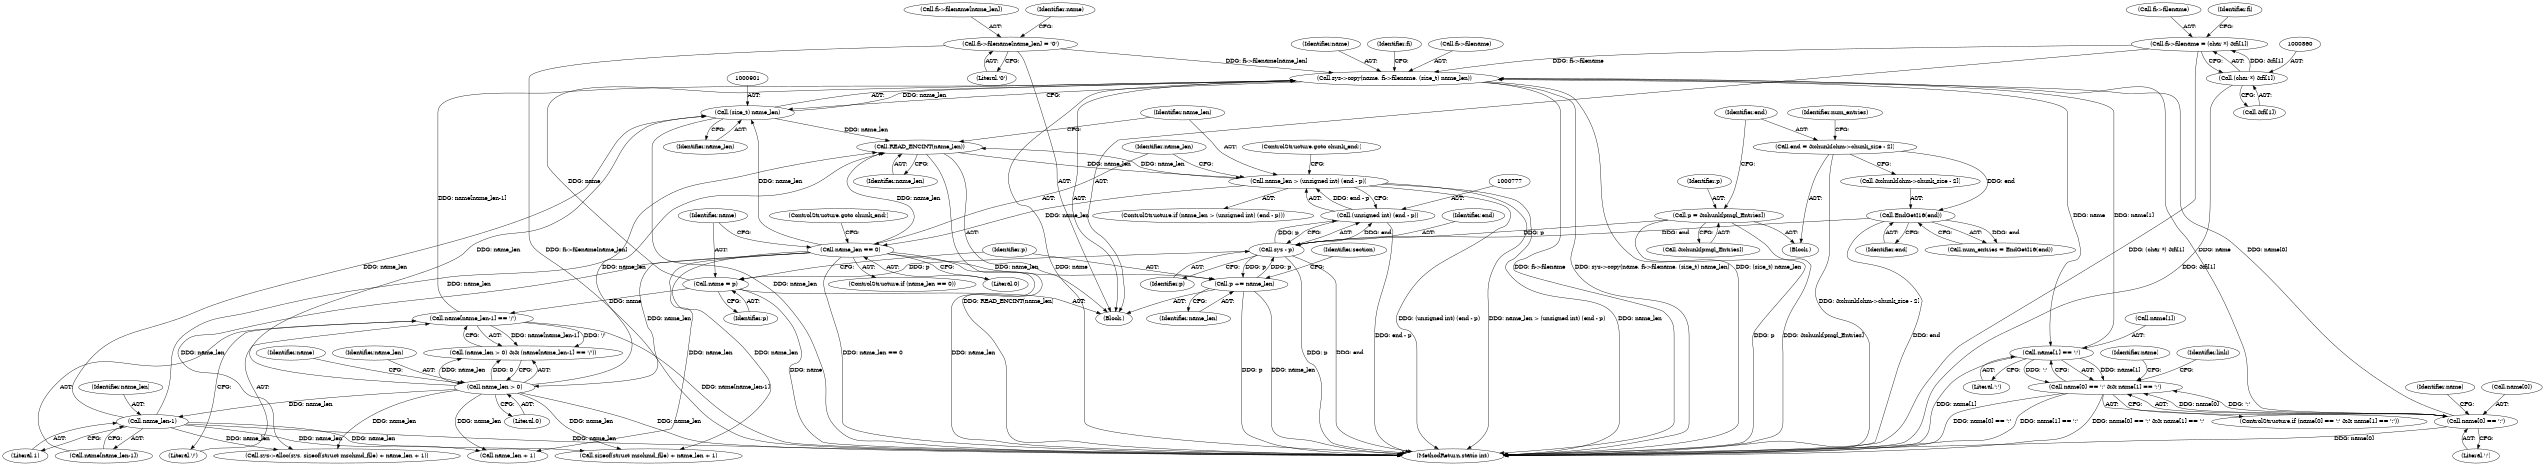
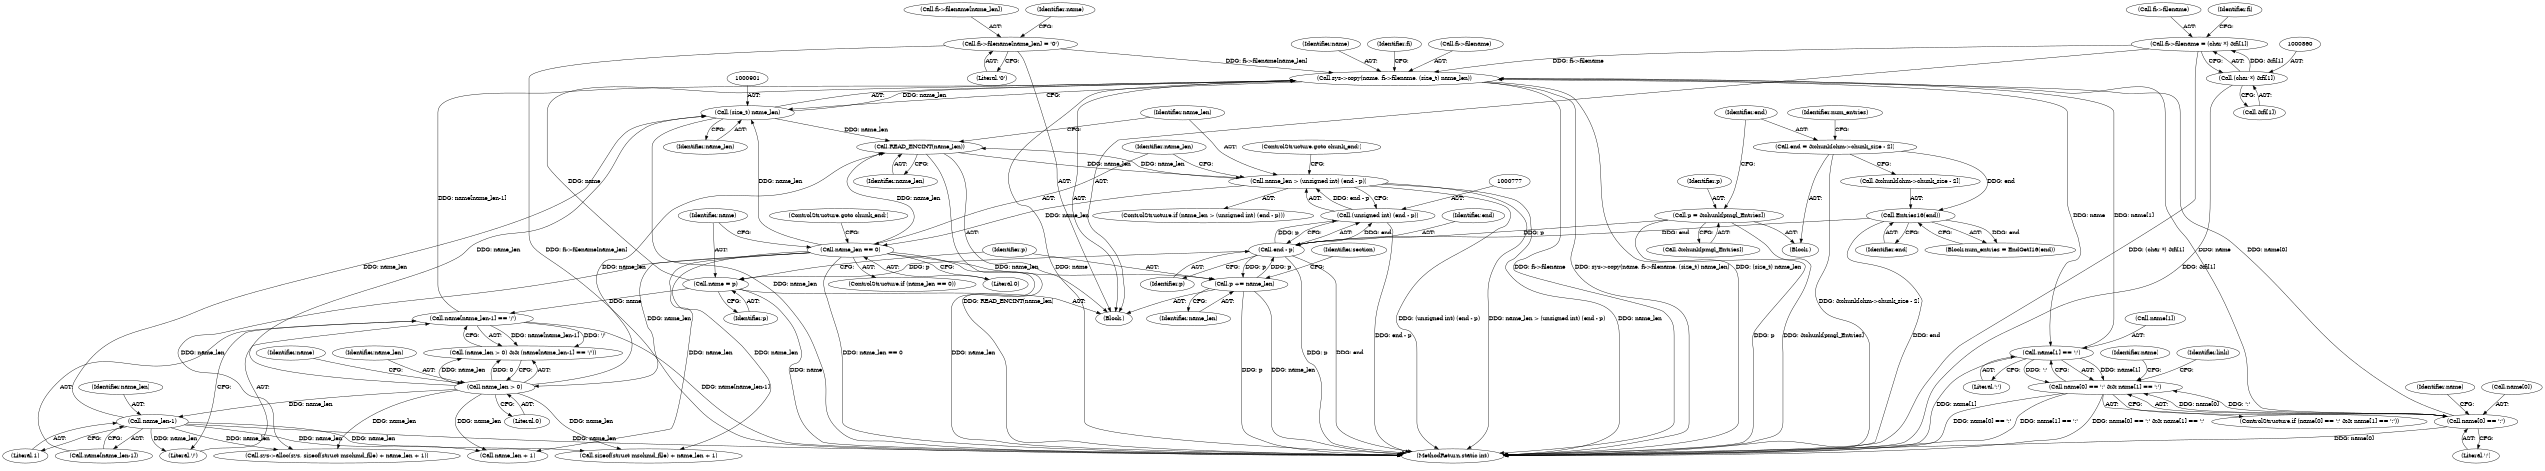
(1911, 216) -> (1911, 216)
(1277, 250) -> (1277, 250)
(2000, 250) -> (2000, 250)
(500, 274) -> (153, 441)
(955, 451) -> none
